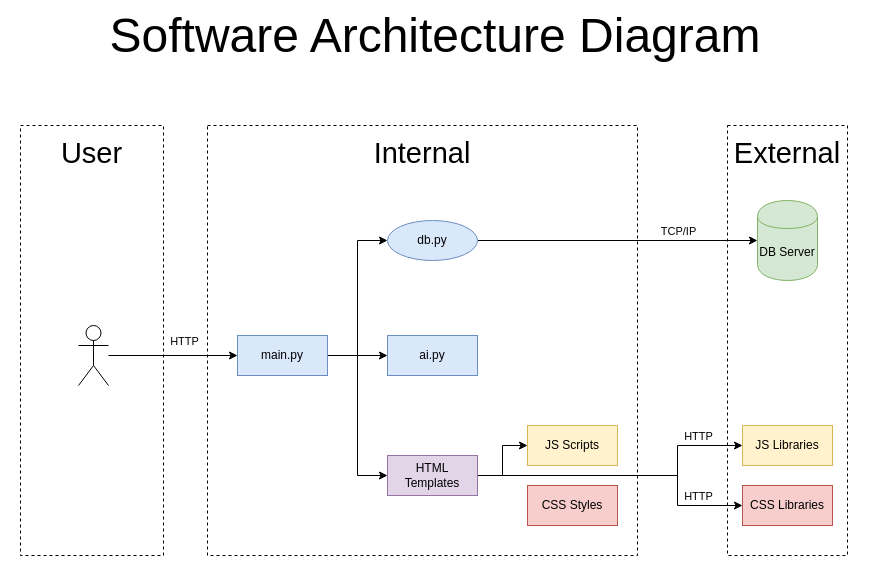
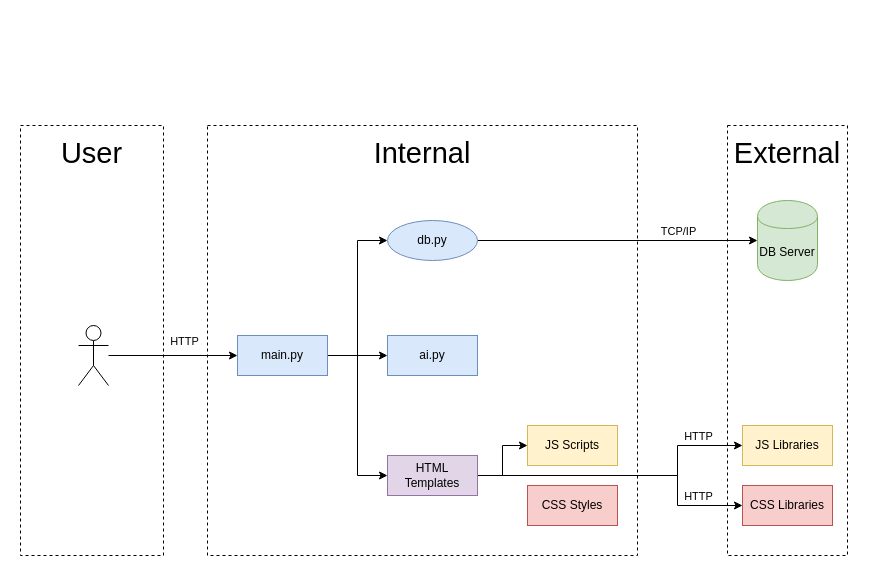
(436, 36) -> none
